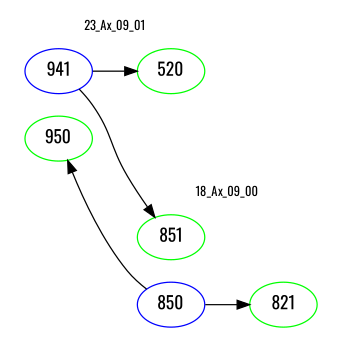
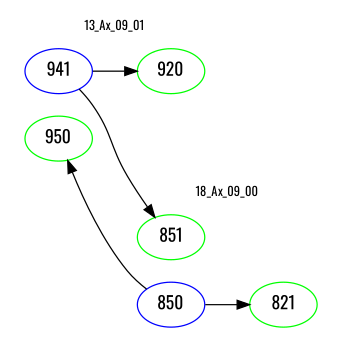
(115, 27) -> (115, 27)
(171, 71) -> (171, 71)
